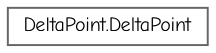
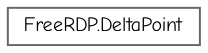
(108, 26) -> (104, 26)
